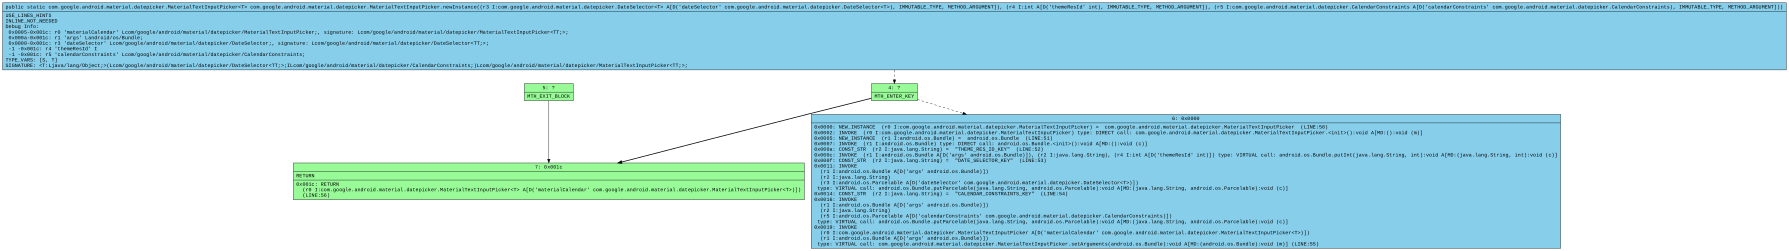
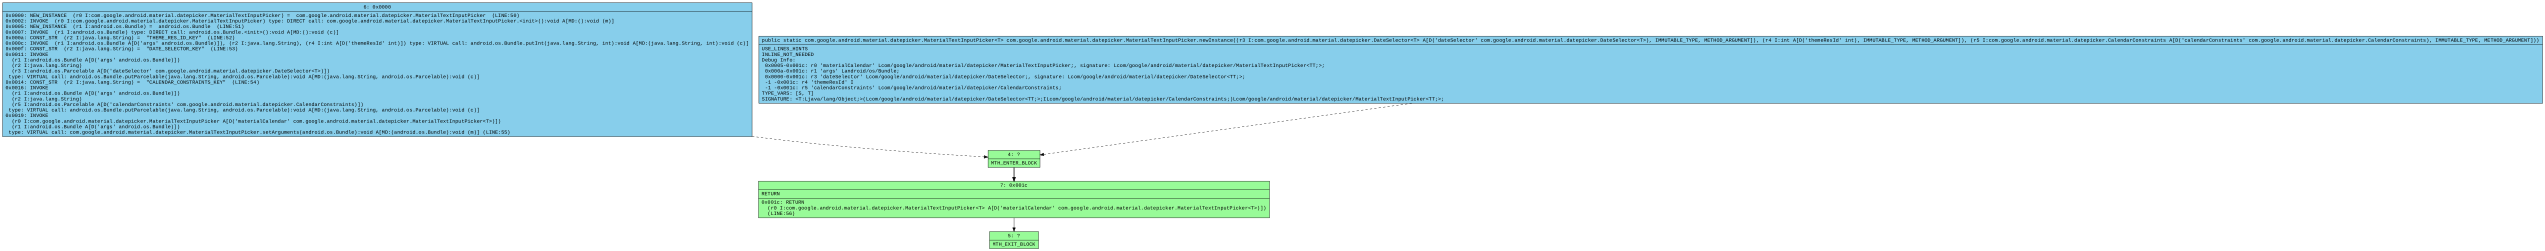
(894, 96) -> (1014, 163)
(940, 106) -> (868, 149)
(549, 130) -> (1014, 223)
